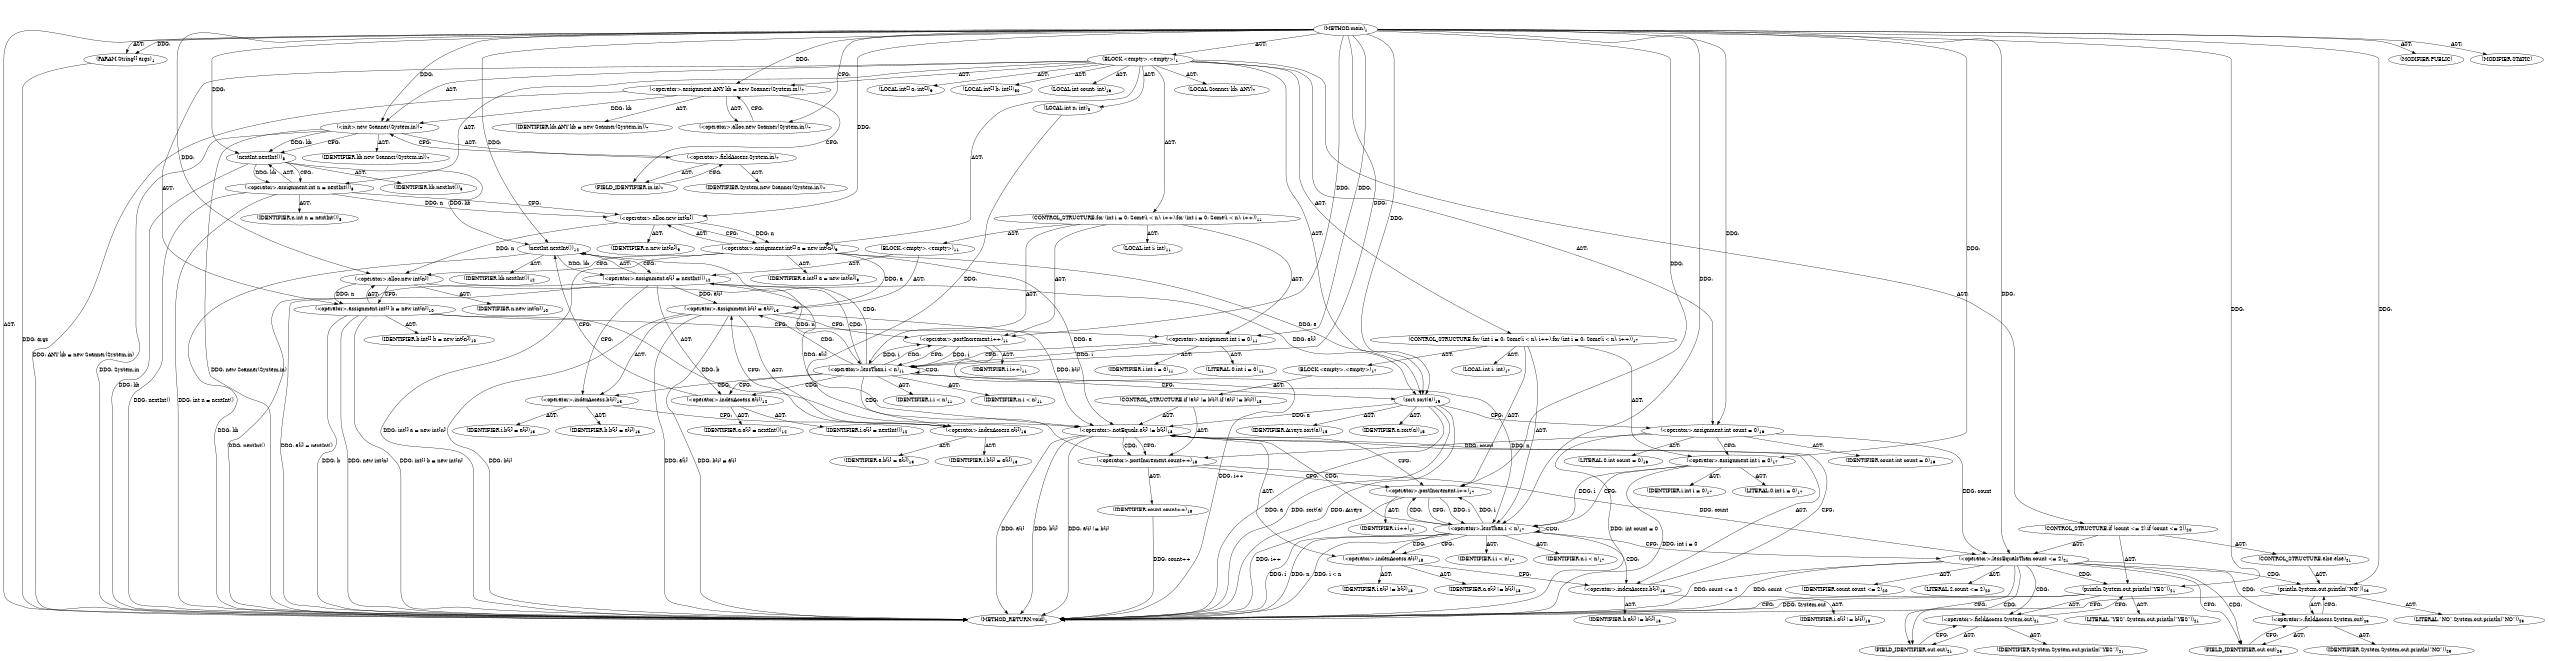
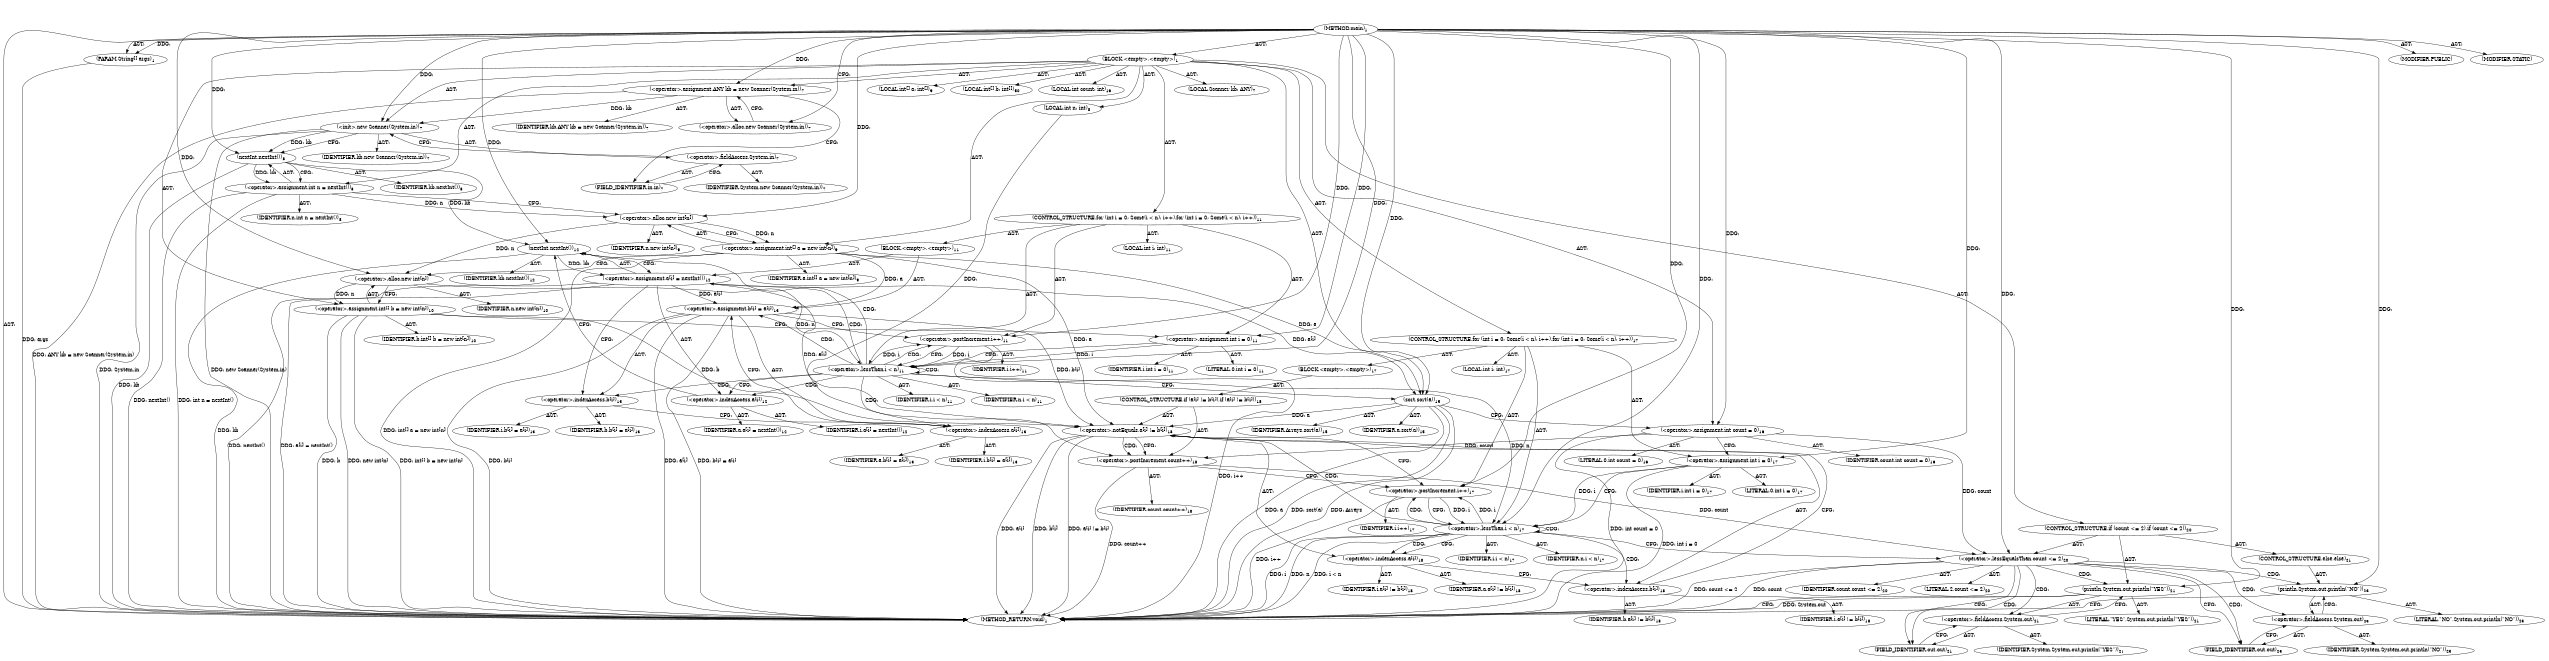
(2066, 559) -> (2066, 559)
(1147, 601) -> (1109, 541)
